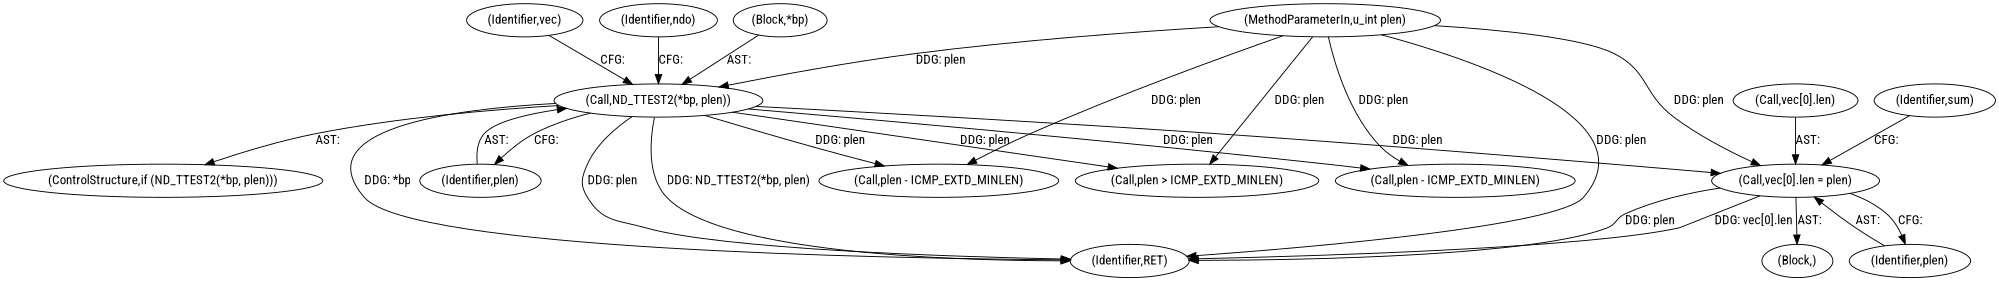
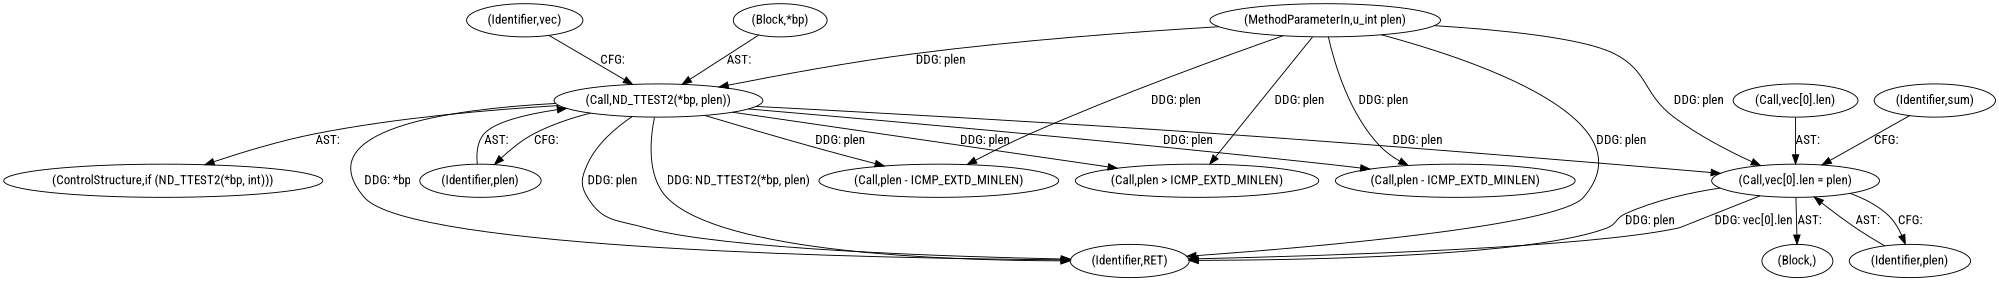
(658, 20) -> none
(163, 181) -> (163, 181)
